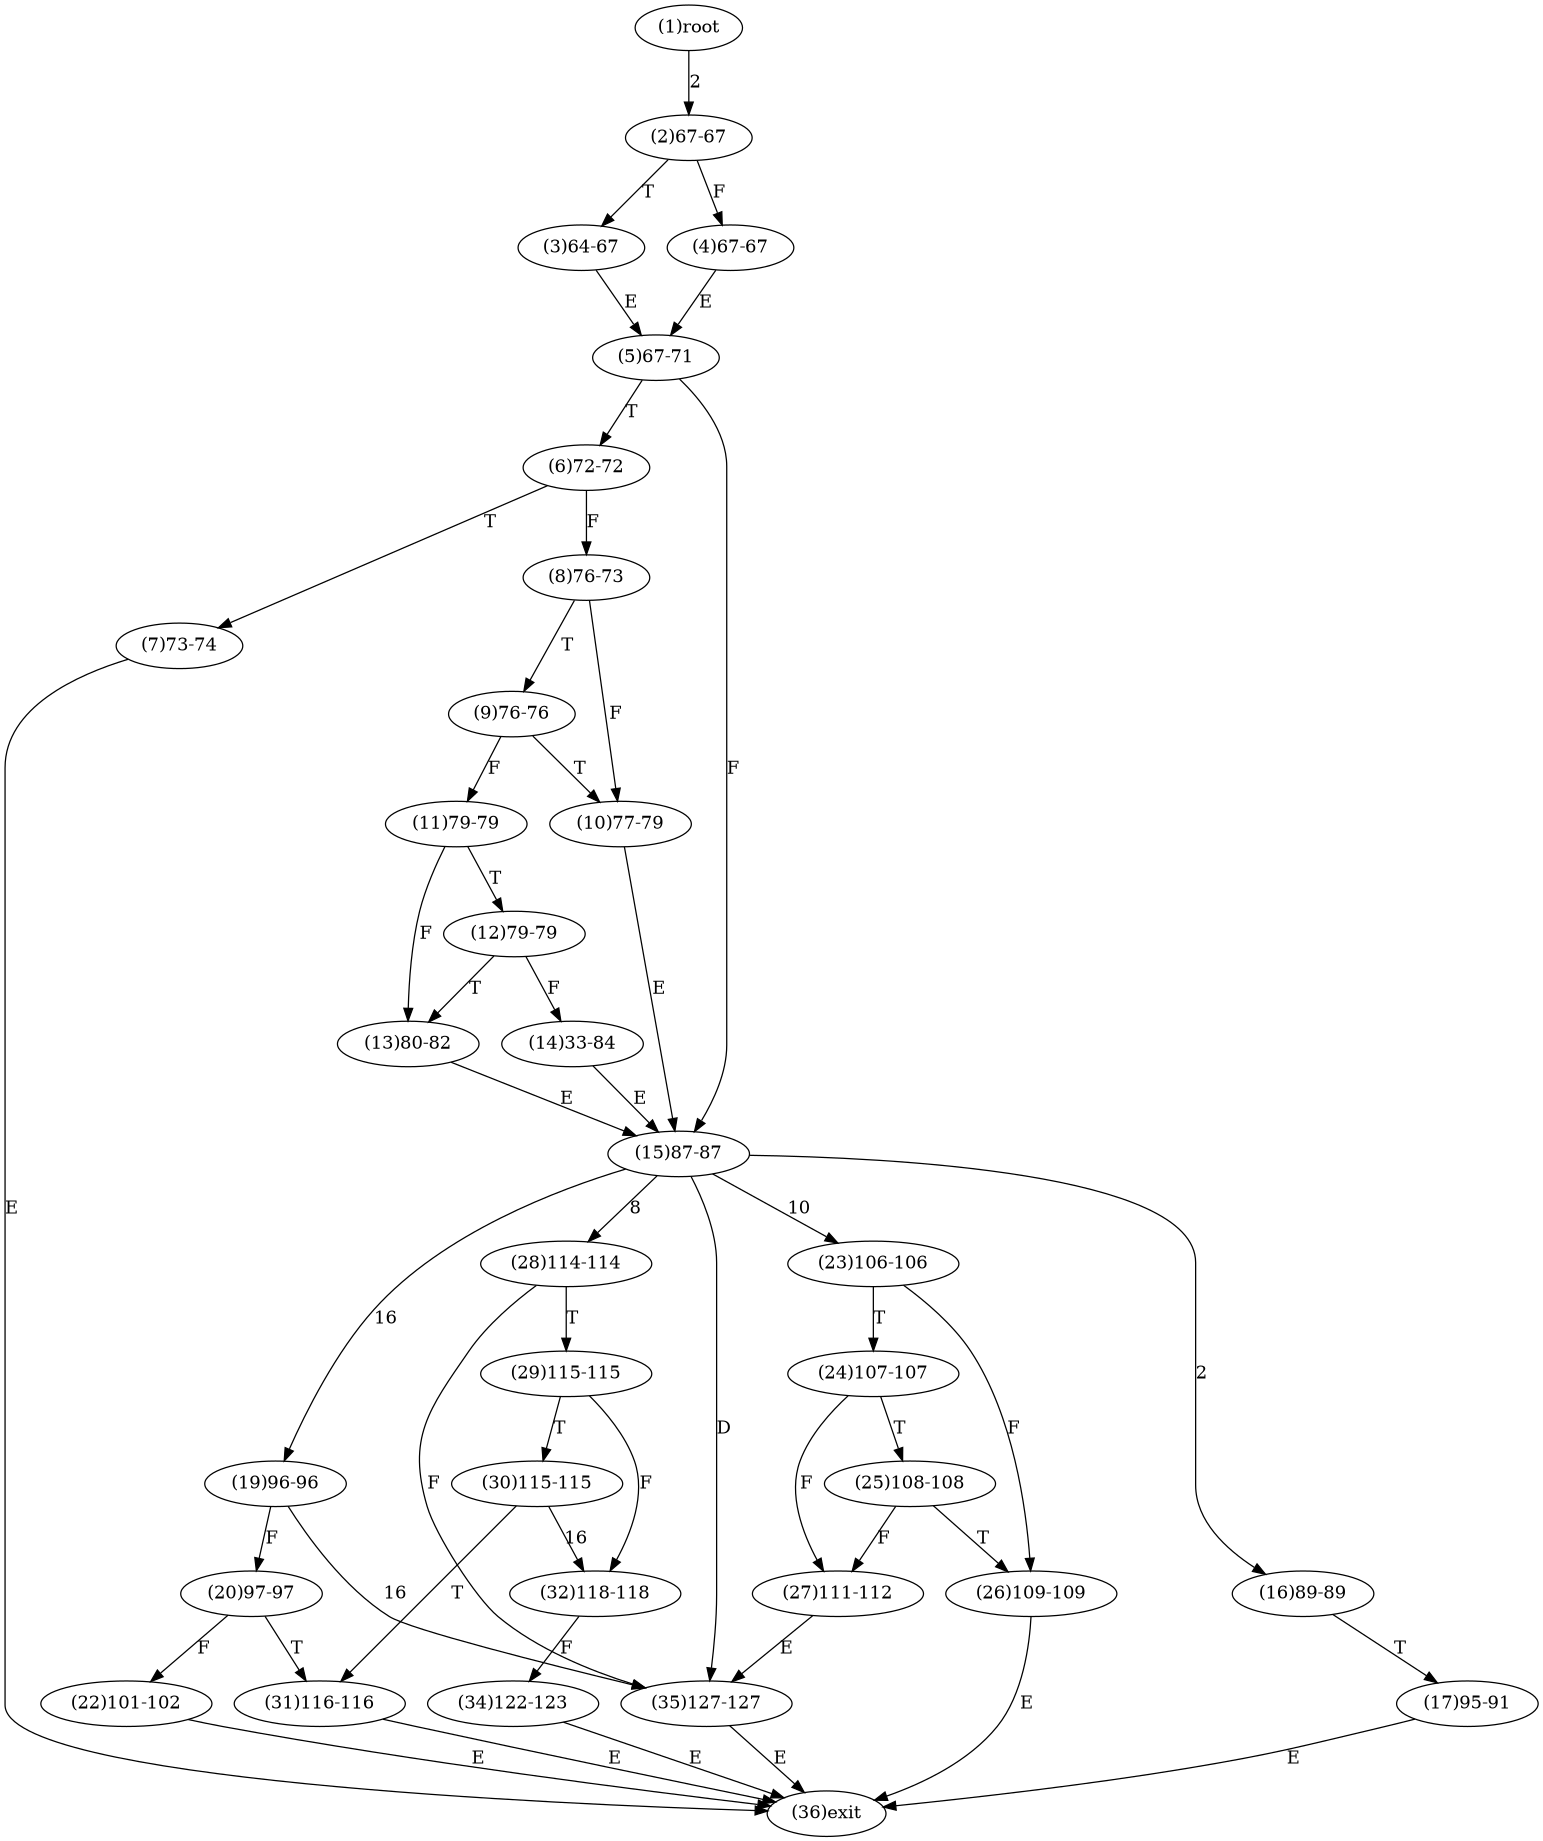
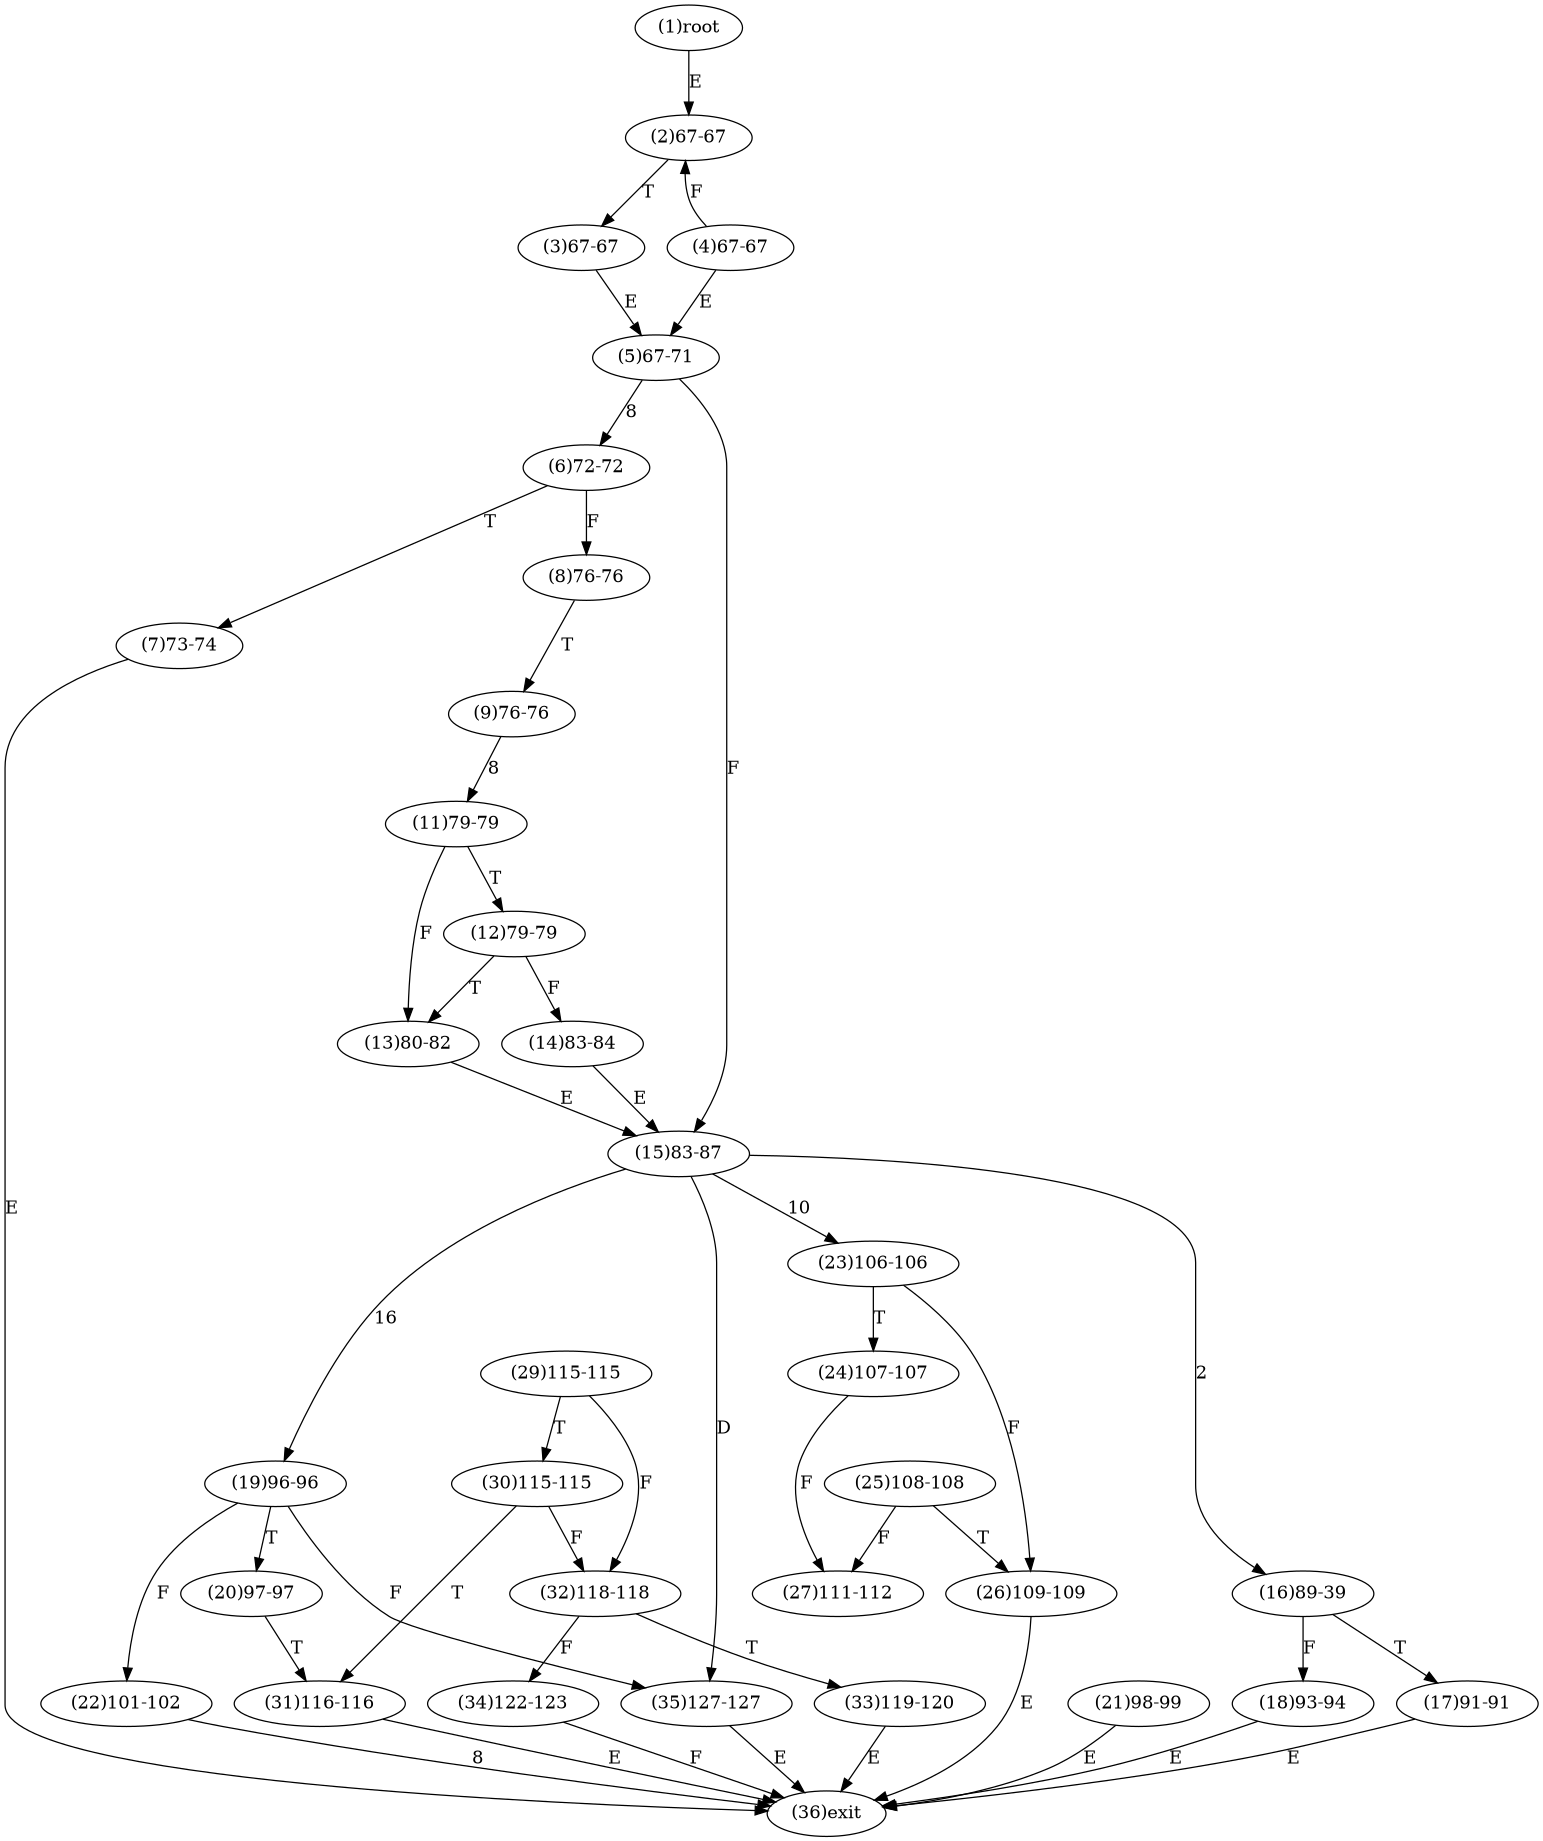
(696, 83) -> (696, 83)
(707, 187) -> (690, 202)
(581, 248) -> (581, 248)
(632, 413) -> (632, 413)
(586, 578) -> (586, 578)
(494, 769) -> (494, 769)
(621, 824) -> none
(573, 1044) -> (573, 1044)
(679, 1154) -> (679, 1154)
(566, 1264) -> none
(890, 1423) -> none
(272, 1539) -> (272, 1539)
(576, 1539) -> (576, 1539)
(396, 1594) -> (396, 1594)
(1303, 1594) -> (1303, 1594)
(194, 1644) -> (158, 1569)
(777, 1645) -> none
none -> (900, 1704)
none -> (1139, 1704)
none -> (1303, 1704)
(1467, 1704) -> (1467, 1704)
(478, 1759) -> (478, 1759)
(696, 1759) -> (696, 1759)
